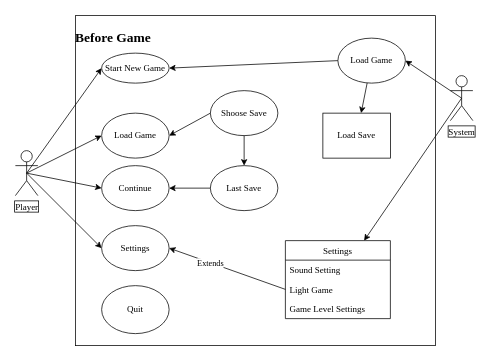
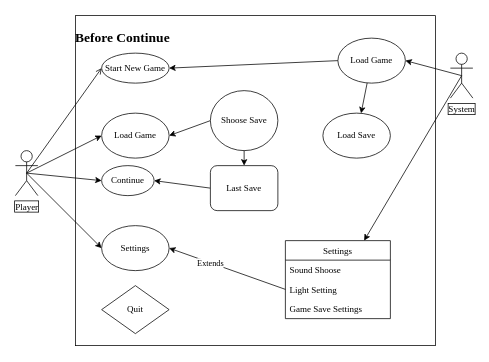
(102, 25) -> (111, 25)
(98, 73) -> (98, 73)
(462, 98) -> (462, 75)
(244, 113) -> (244, 120)
(357, 135) -> (357, 135)
(135, 188) -> (128, 180)
(244, 188) -> (244, 188)
(320, 270) -> (319, 270)
(312, 290) -> (319, 290)
(135, 309) -> (135, 309)
(333, 309) -> (331, 309)
